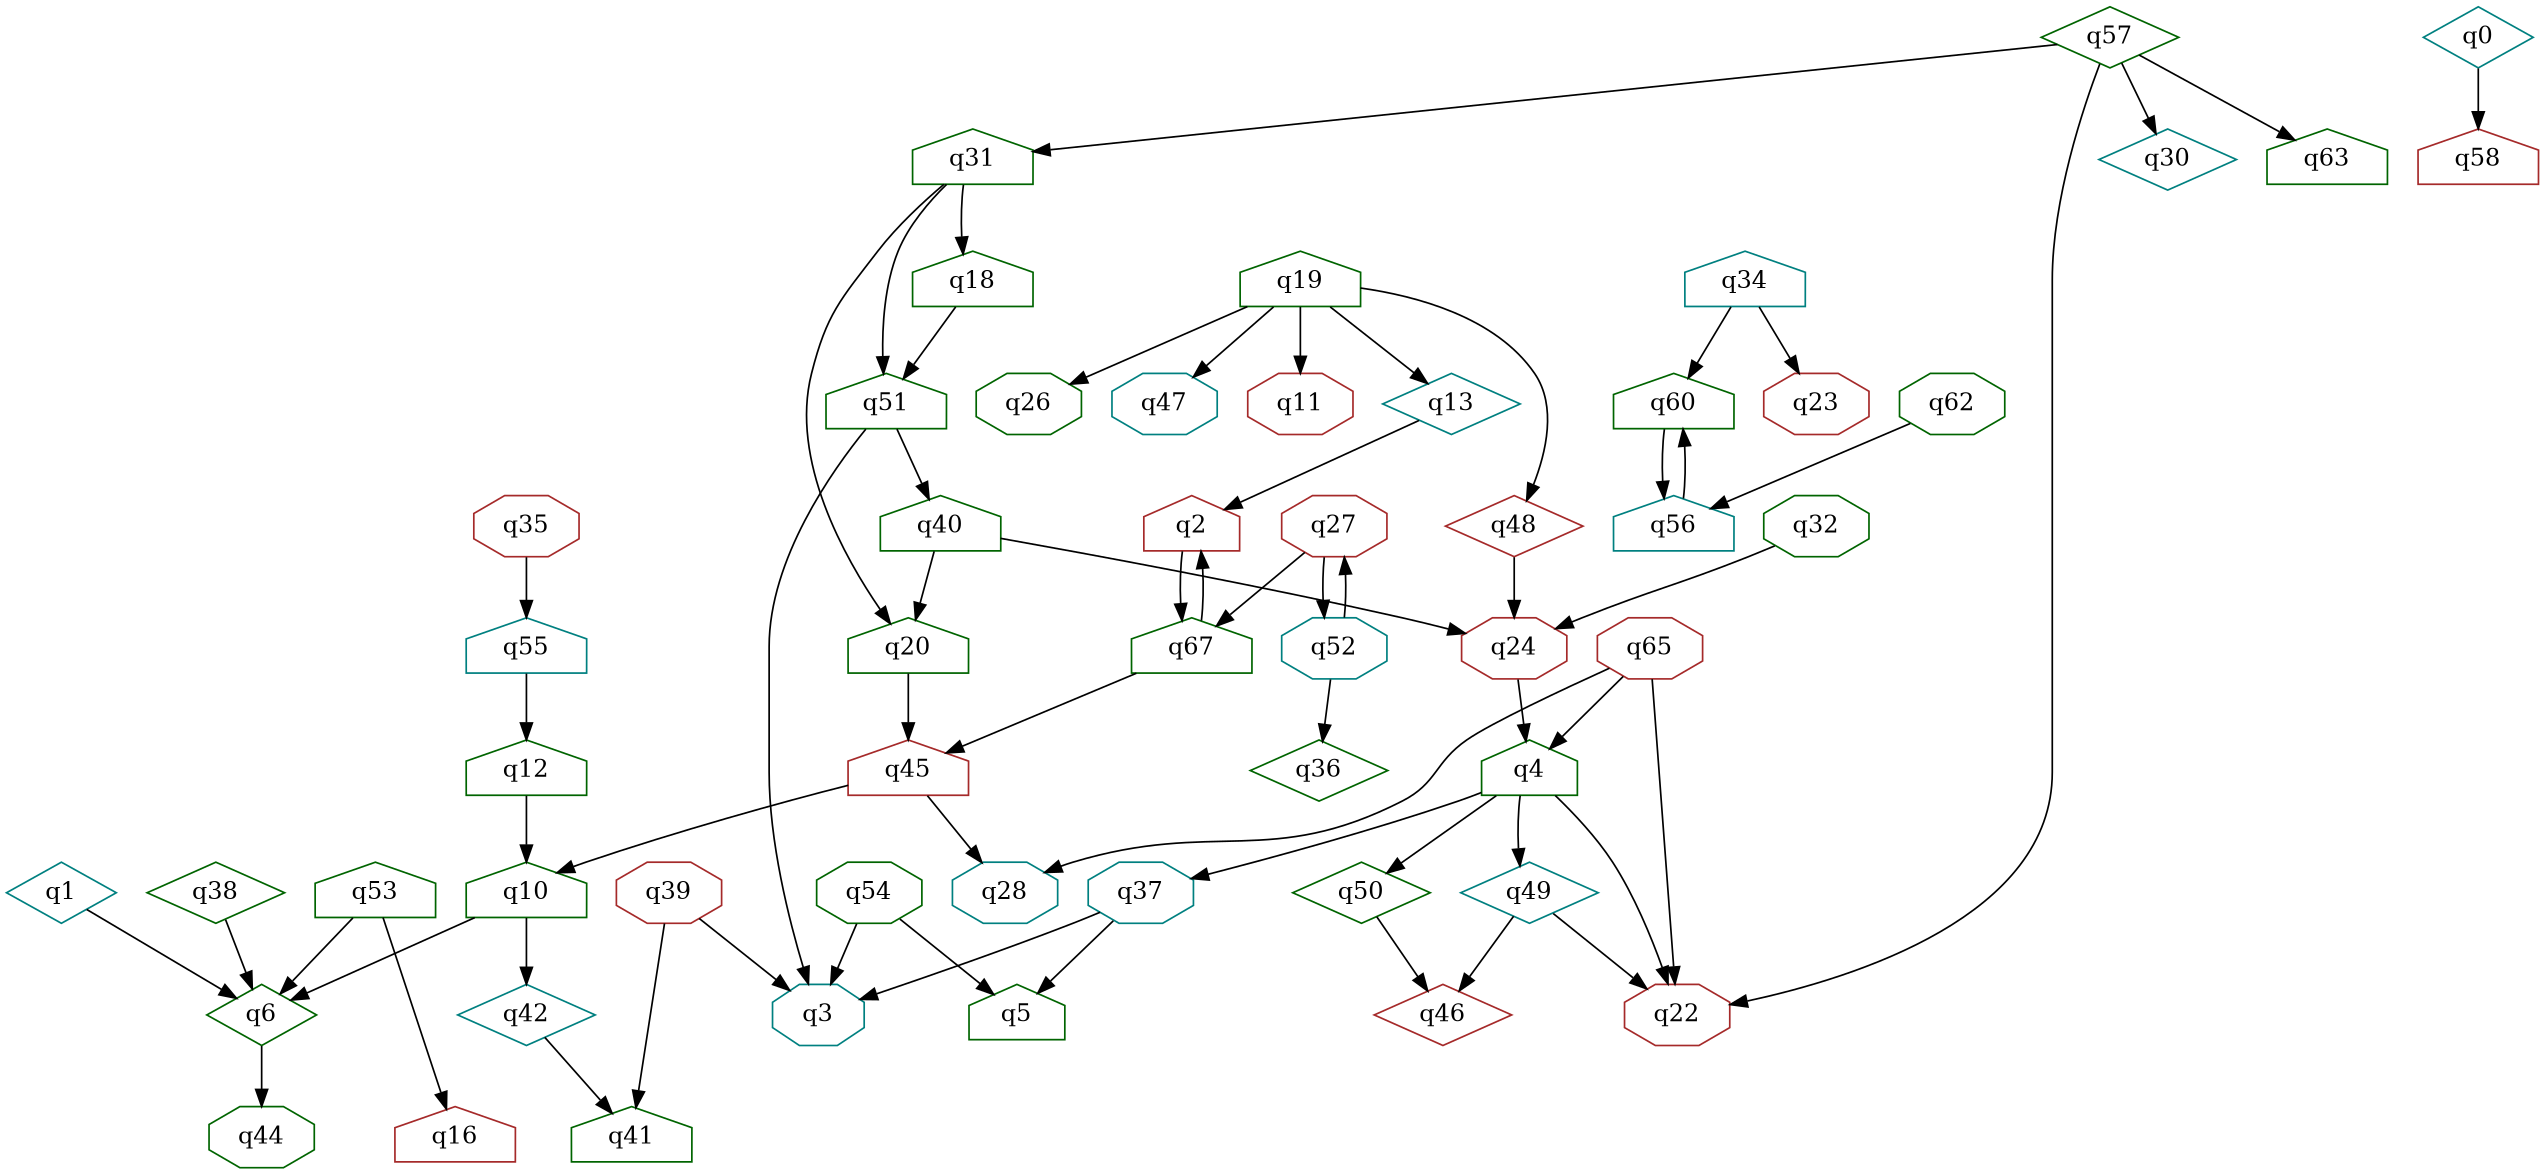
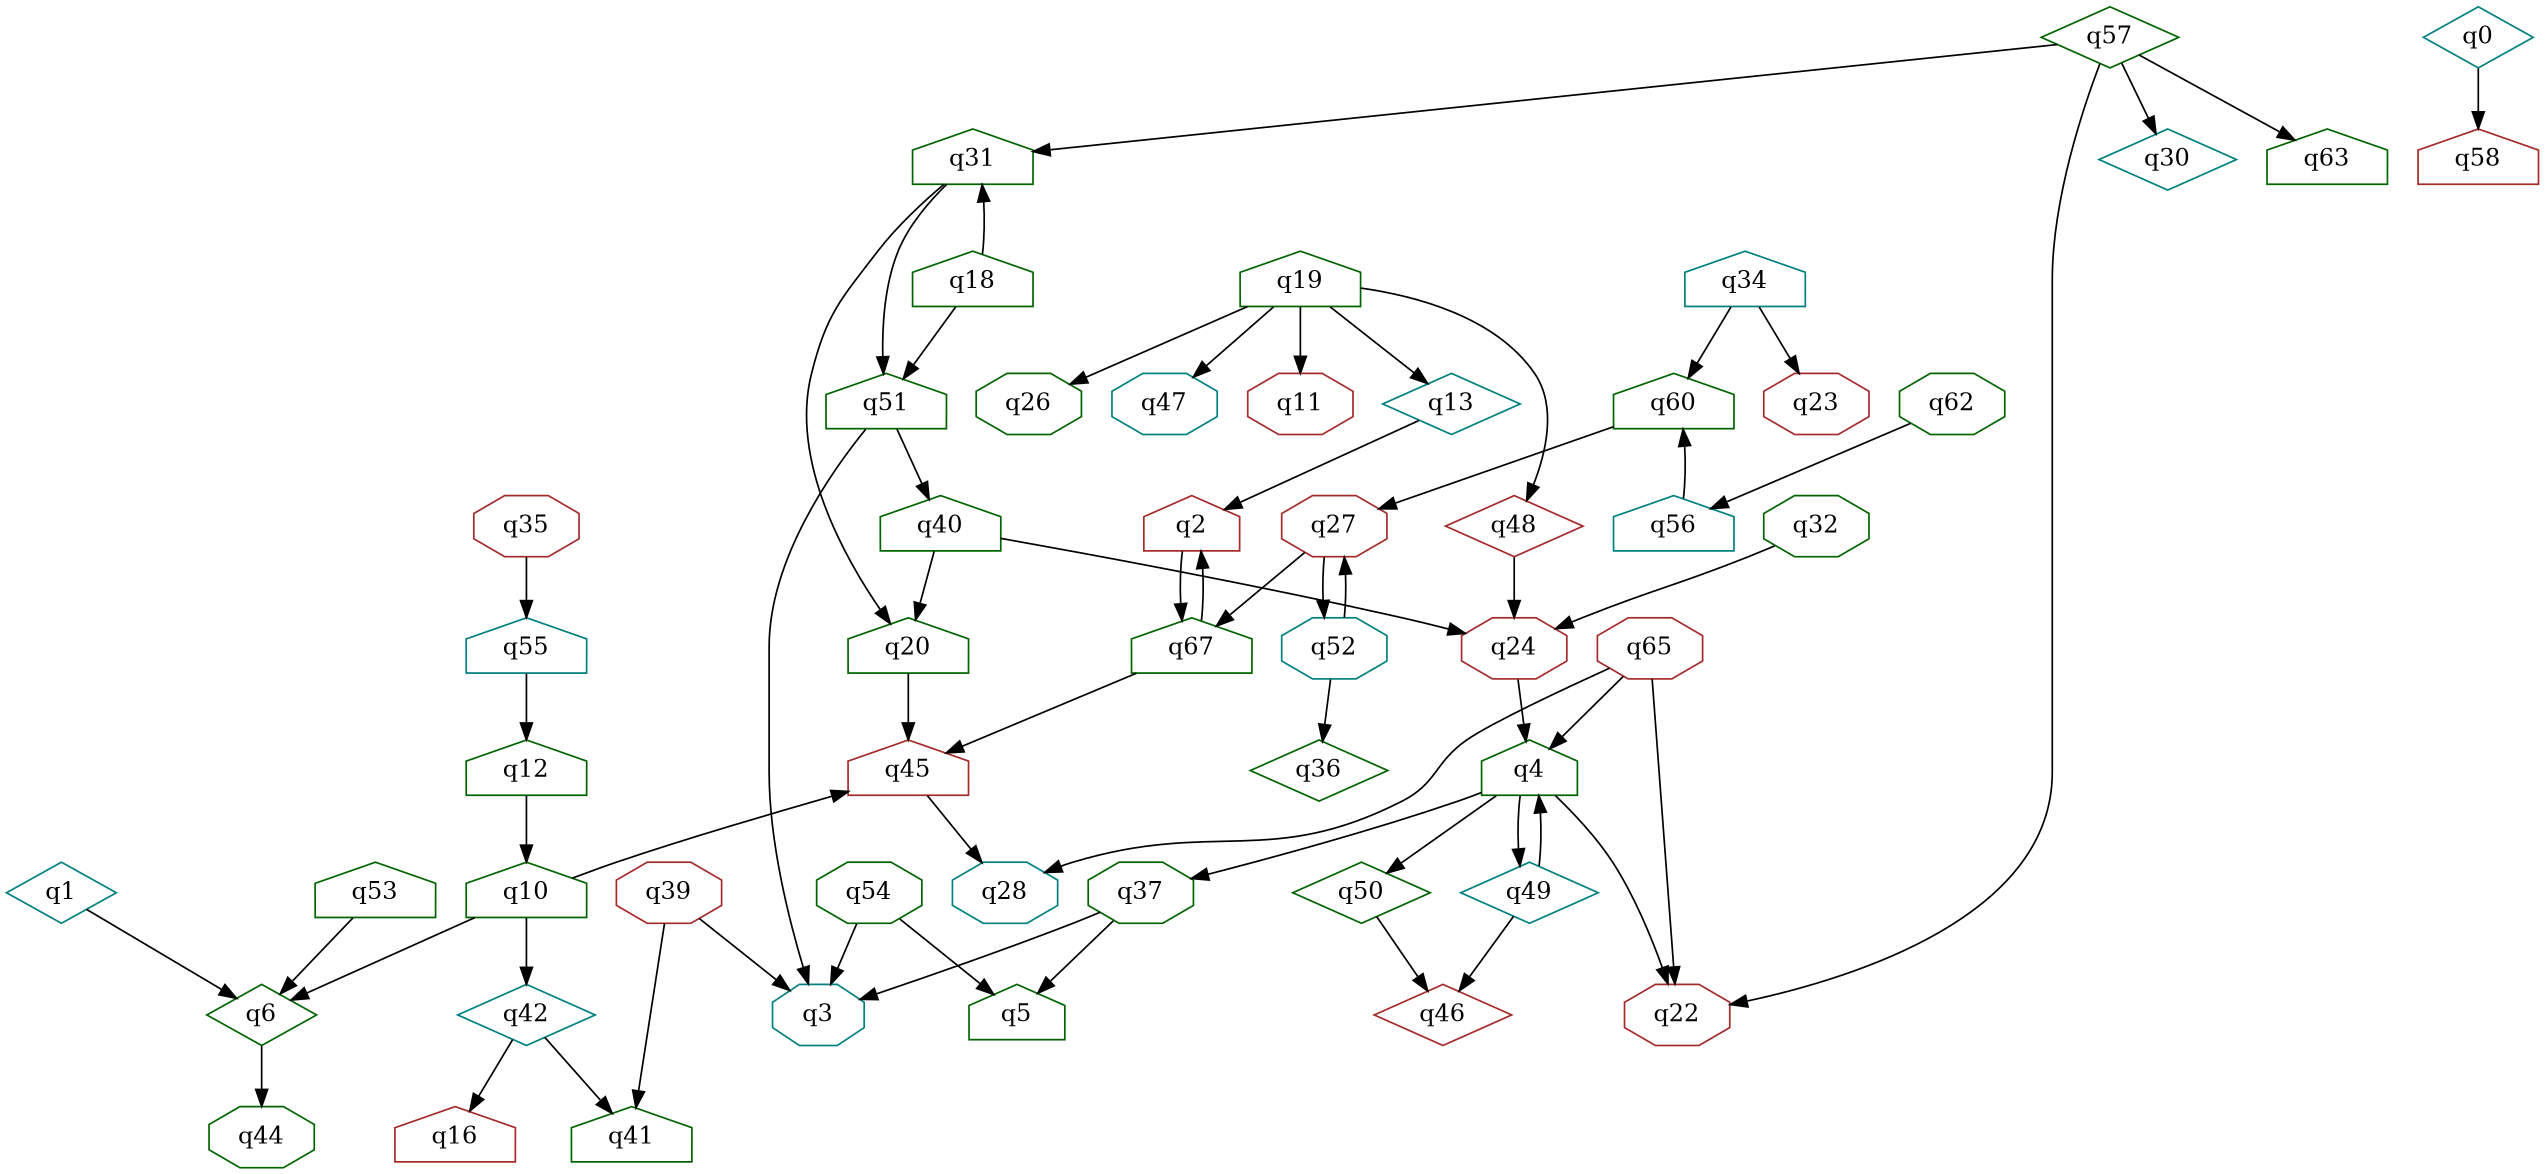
(961, 211) -> (984, 228)
(1662, 455) -> (1505, 465)
(710, 823) -> (701, 835)
(216, 893) -> none
(1141, 893) -> (1141, 893)
(1593, 946) -> (1541, 839)
(412, 1005) -> (496, 1068)
